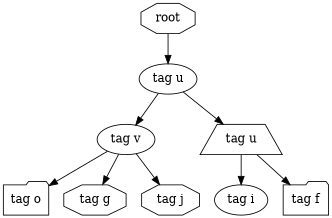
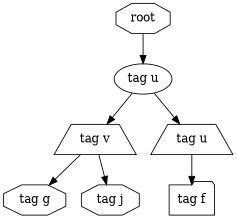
(126, 139) -> (95, 139)
(26, 200) -> none
(241, 200) -> none
